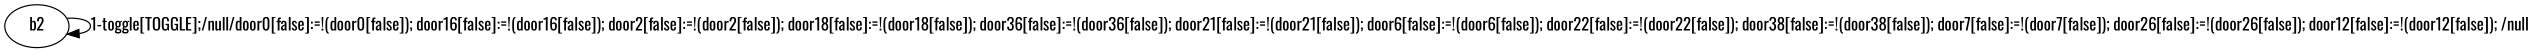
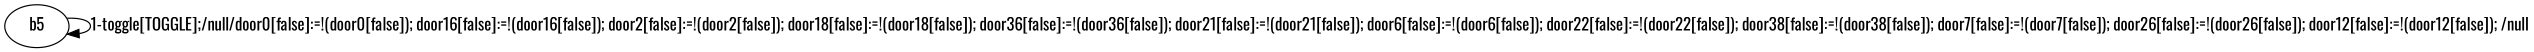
(37, 26) -> (37, 26)
